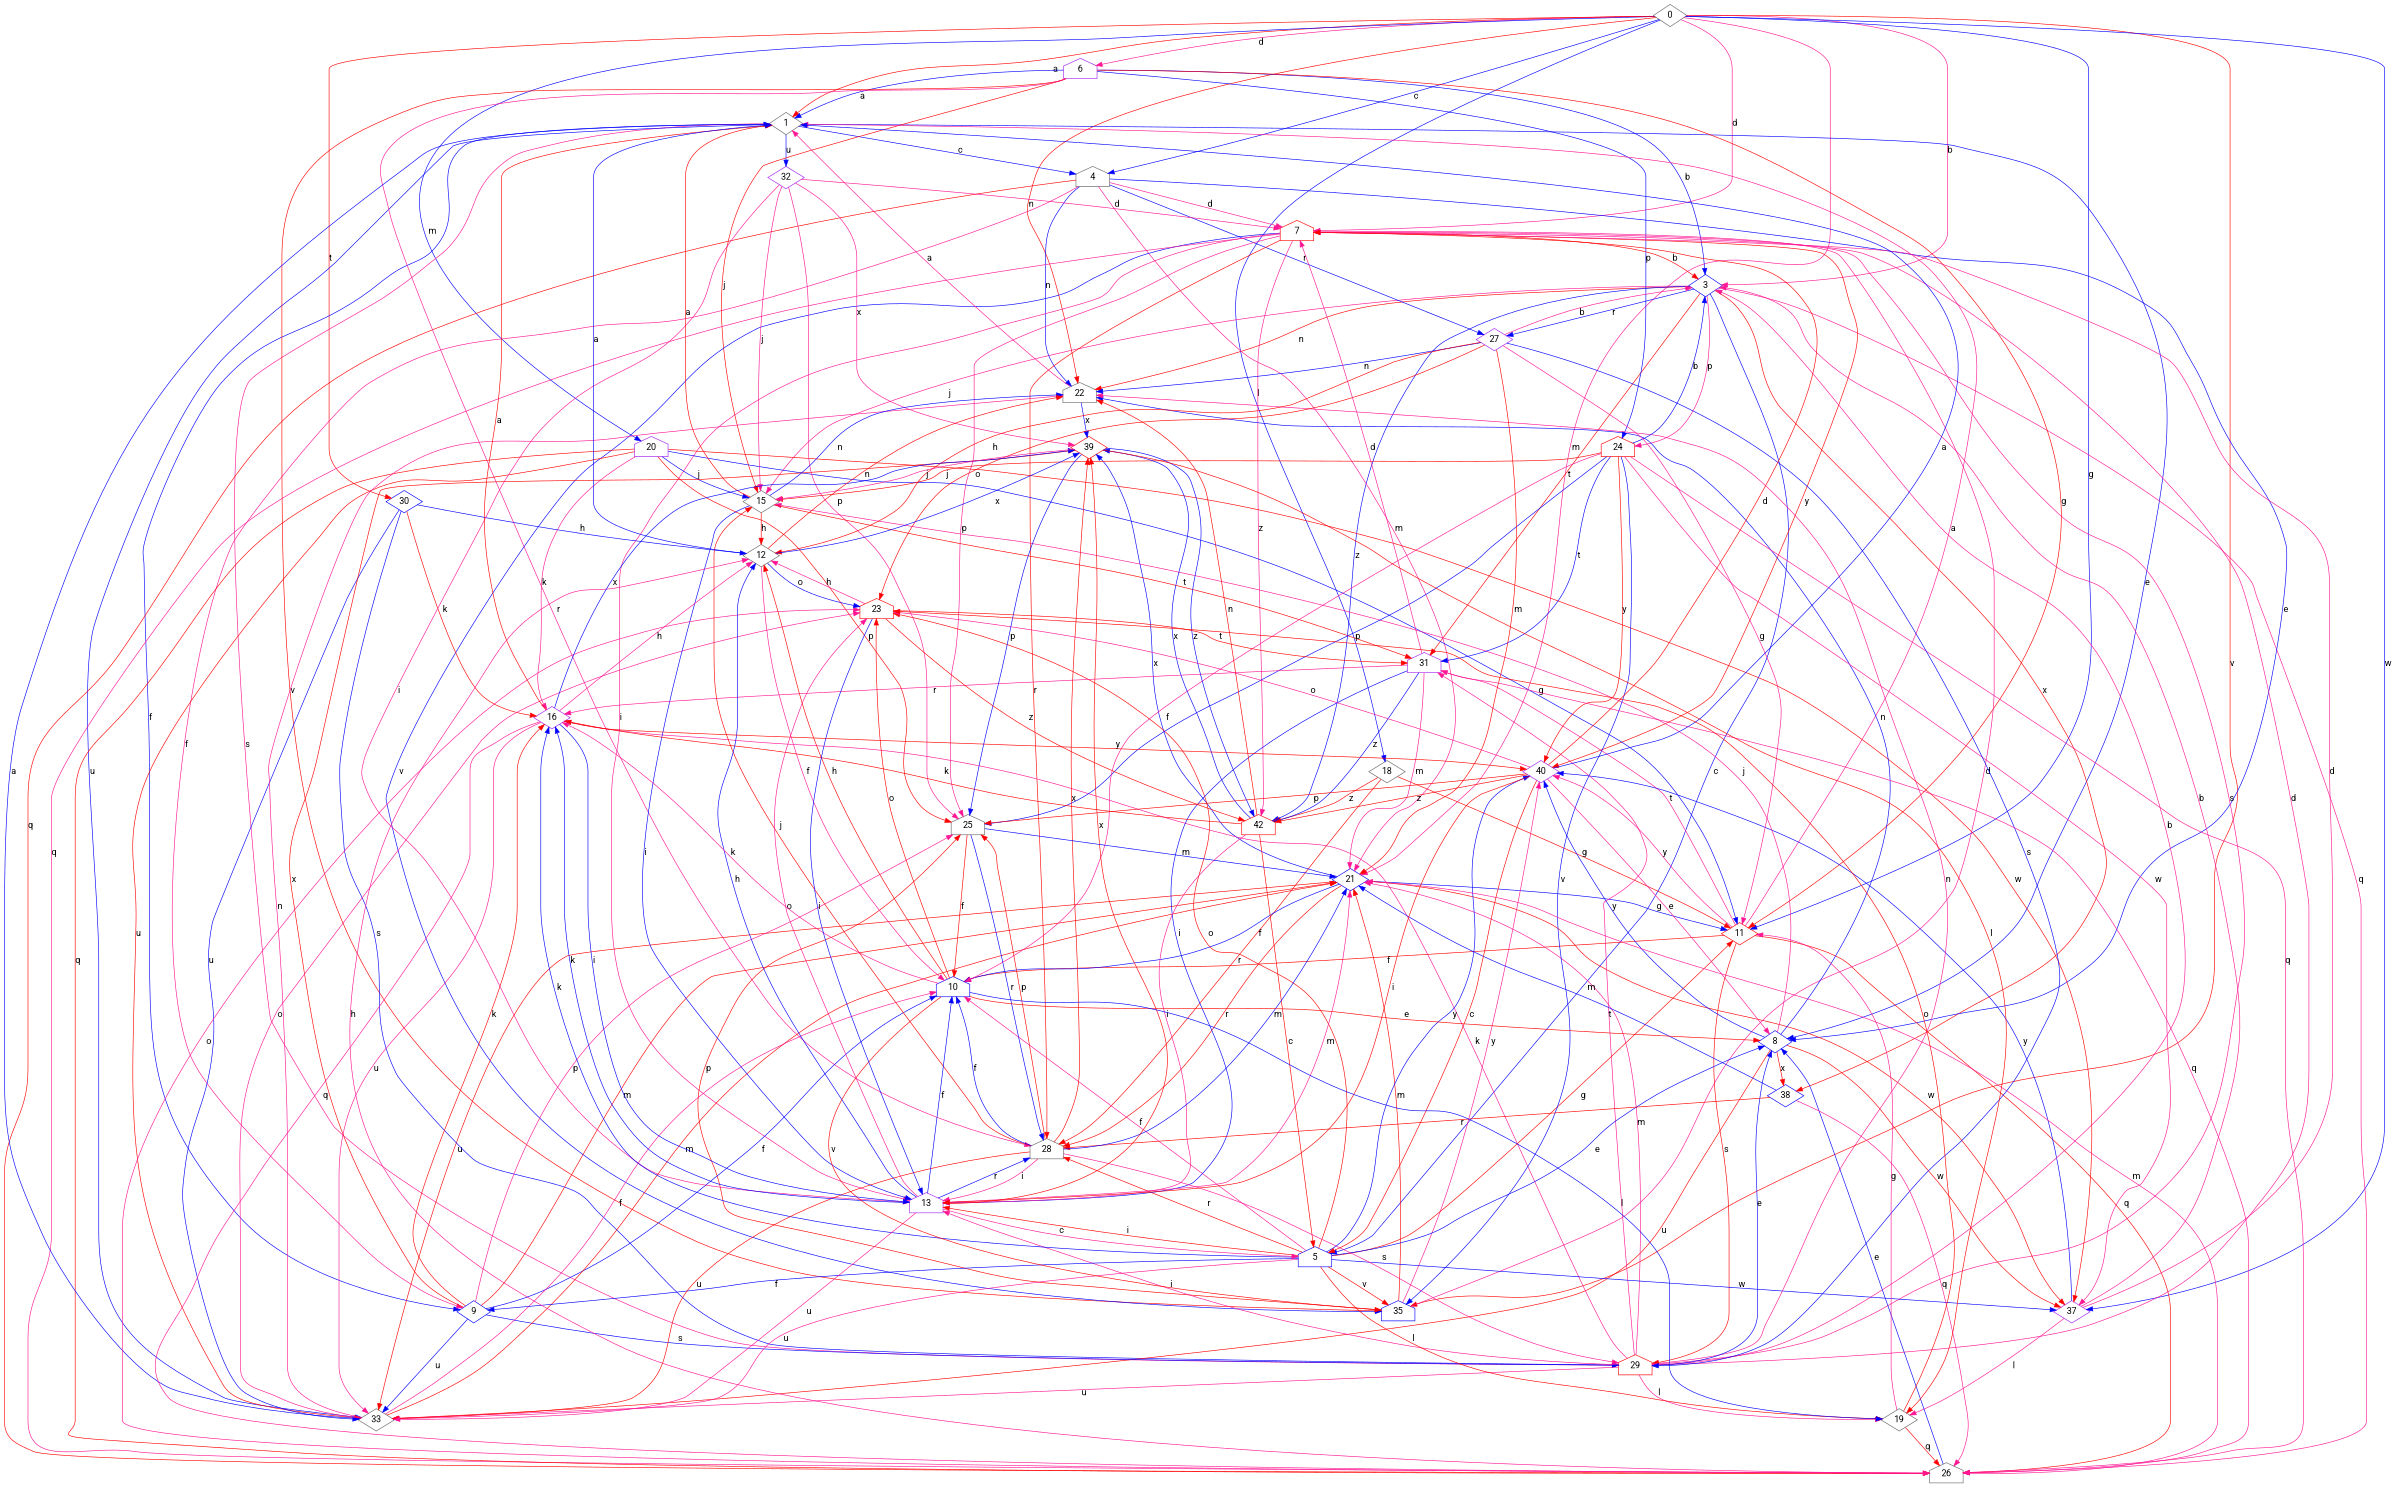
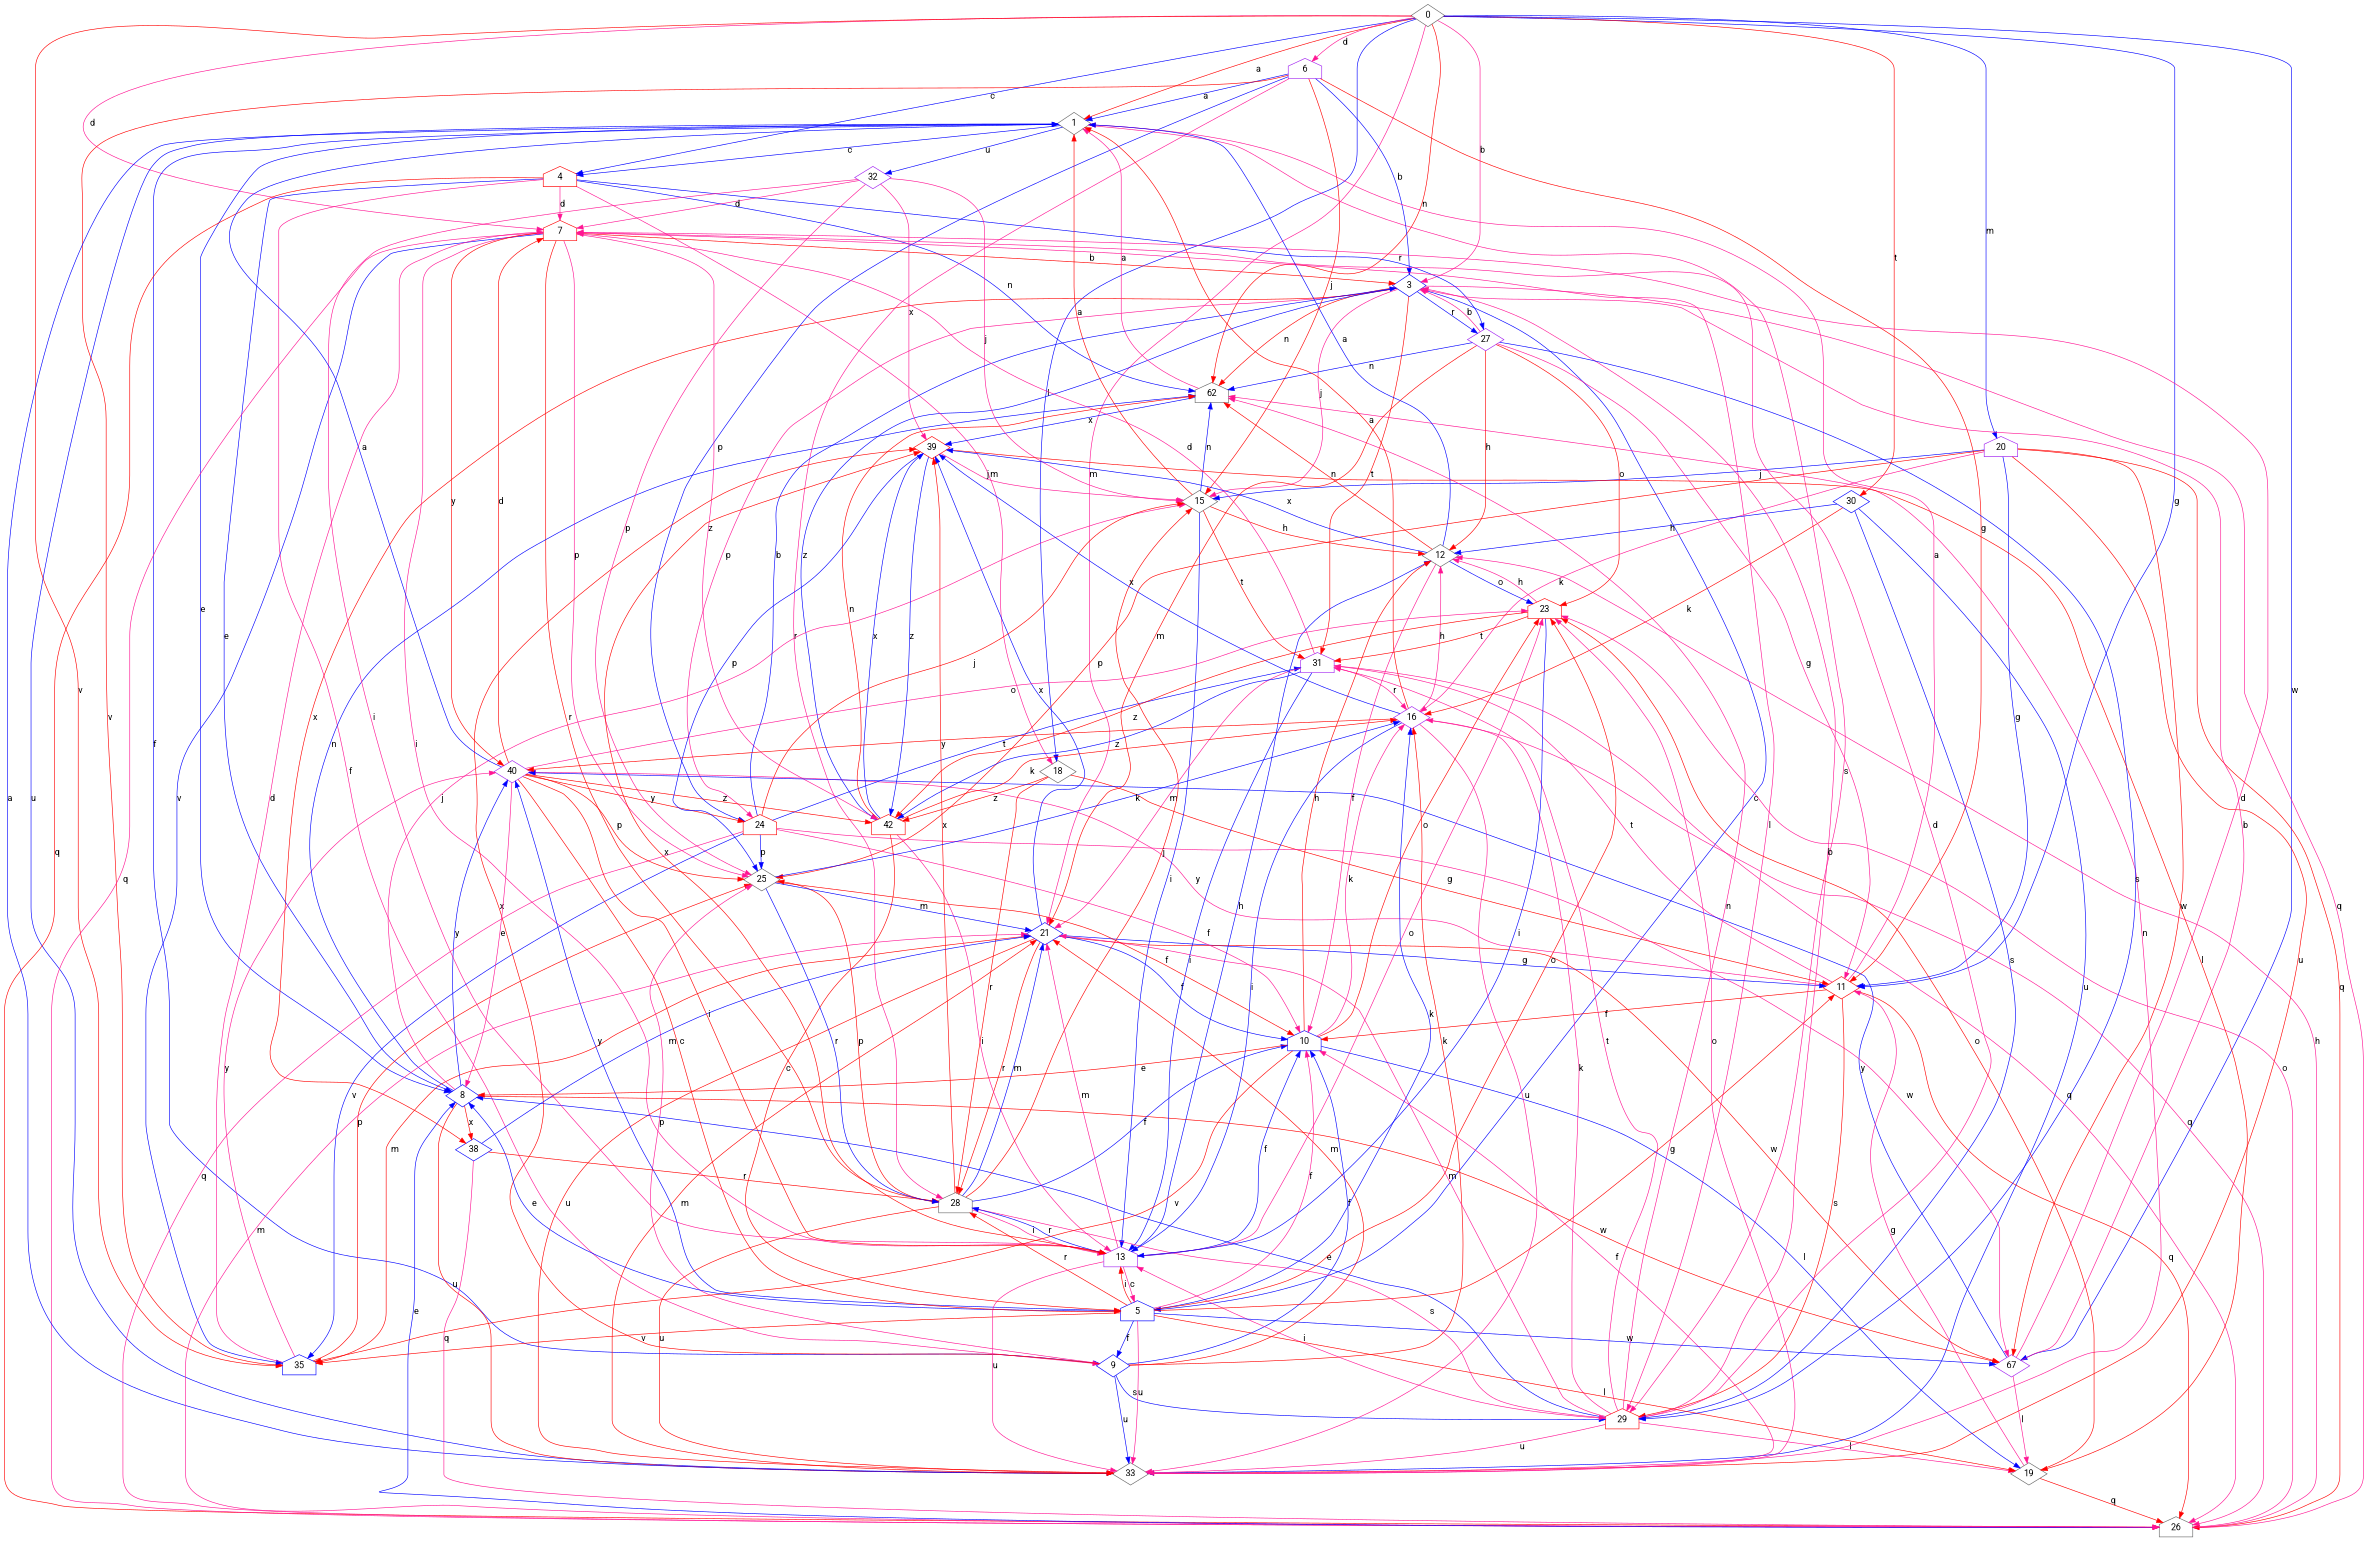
(1093, 178) -> (560, 178)
(1080, 394) -> (1212, 394)
(1375, 498) -> (903, 383)
(1622, 617) -> (631, 798)
(2232, 799) -> (1770, 826)
(968, 826) -> (762, 880)
(601, 1082) -> (1087, 808)
(2072, 1312) -> (2012, 1366)
